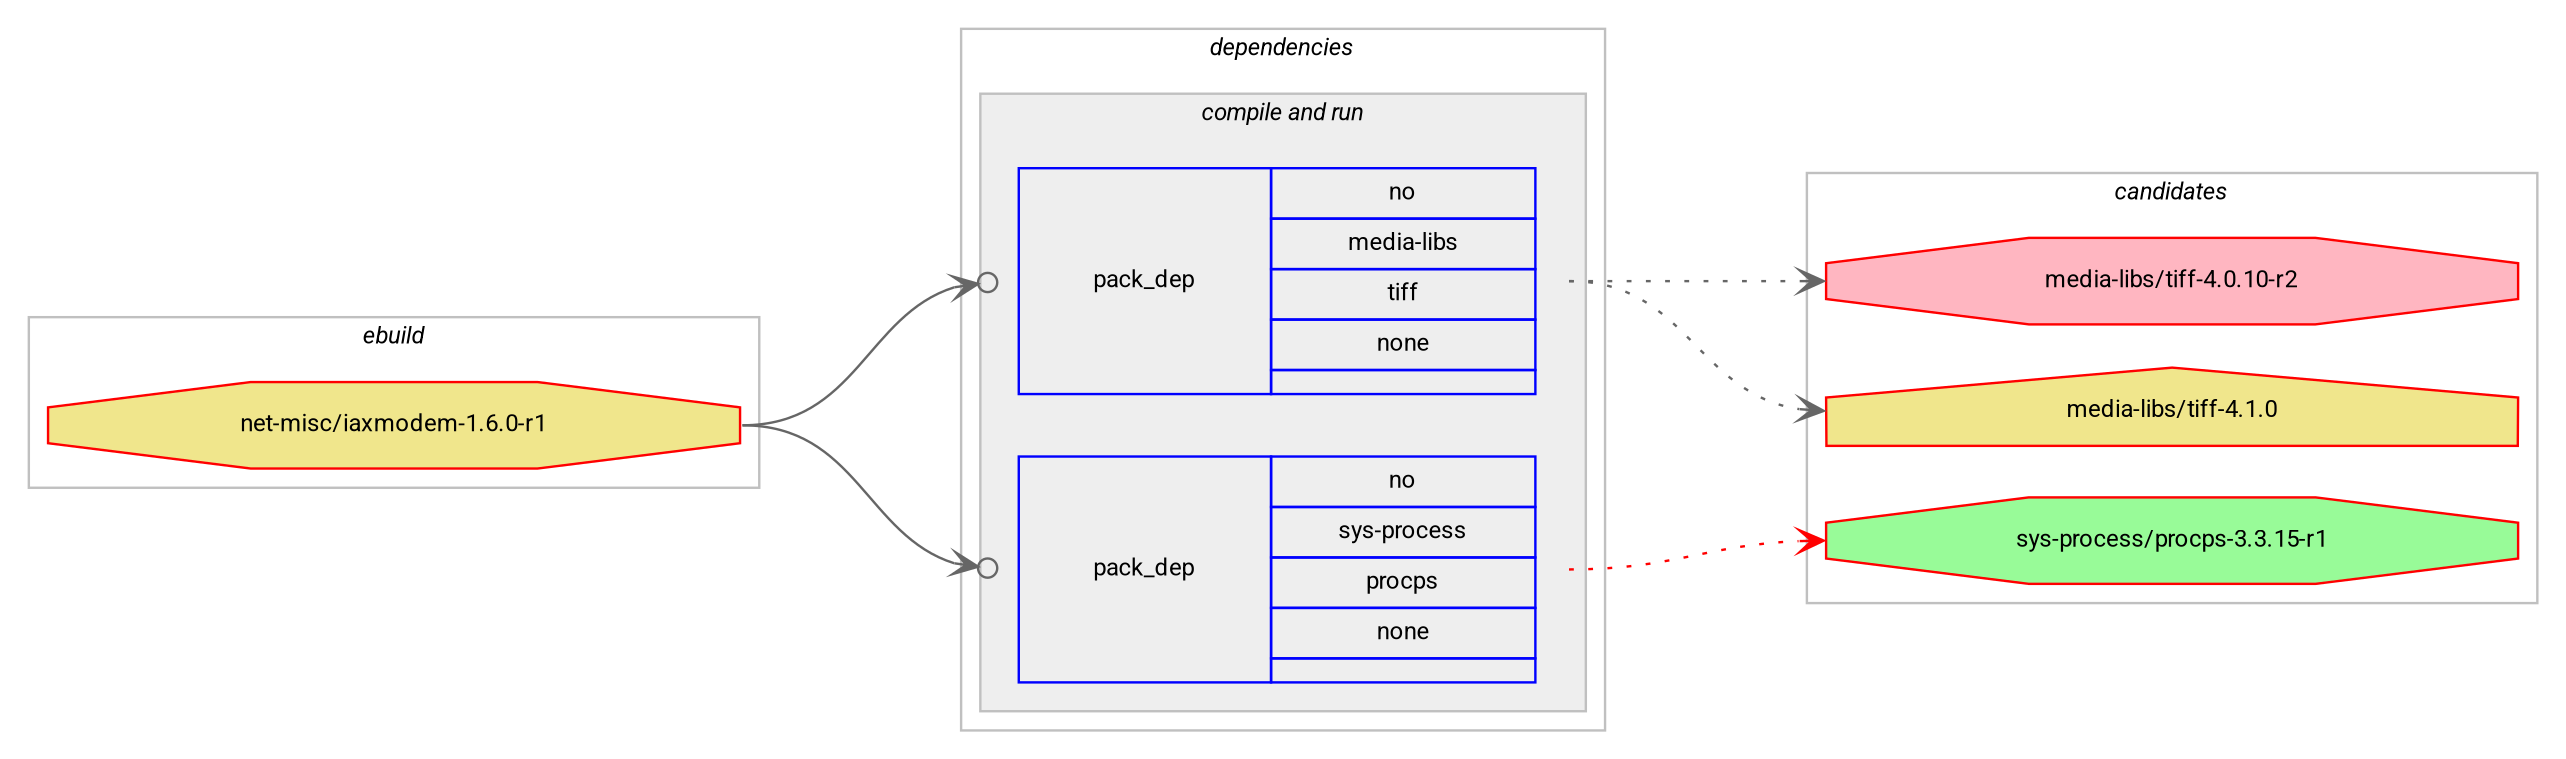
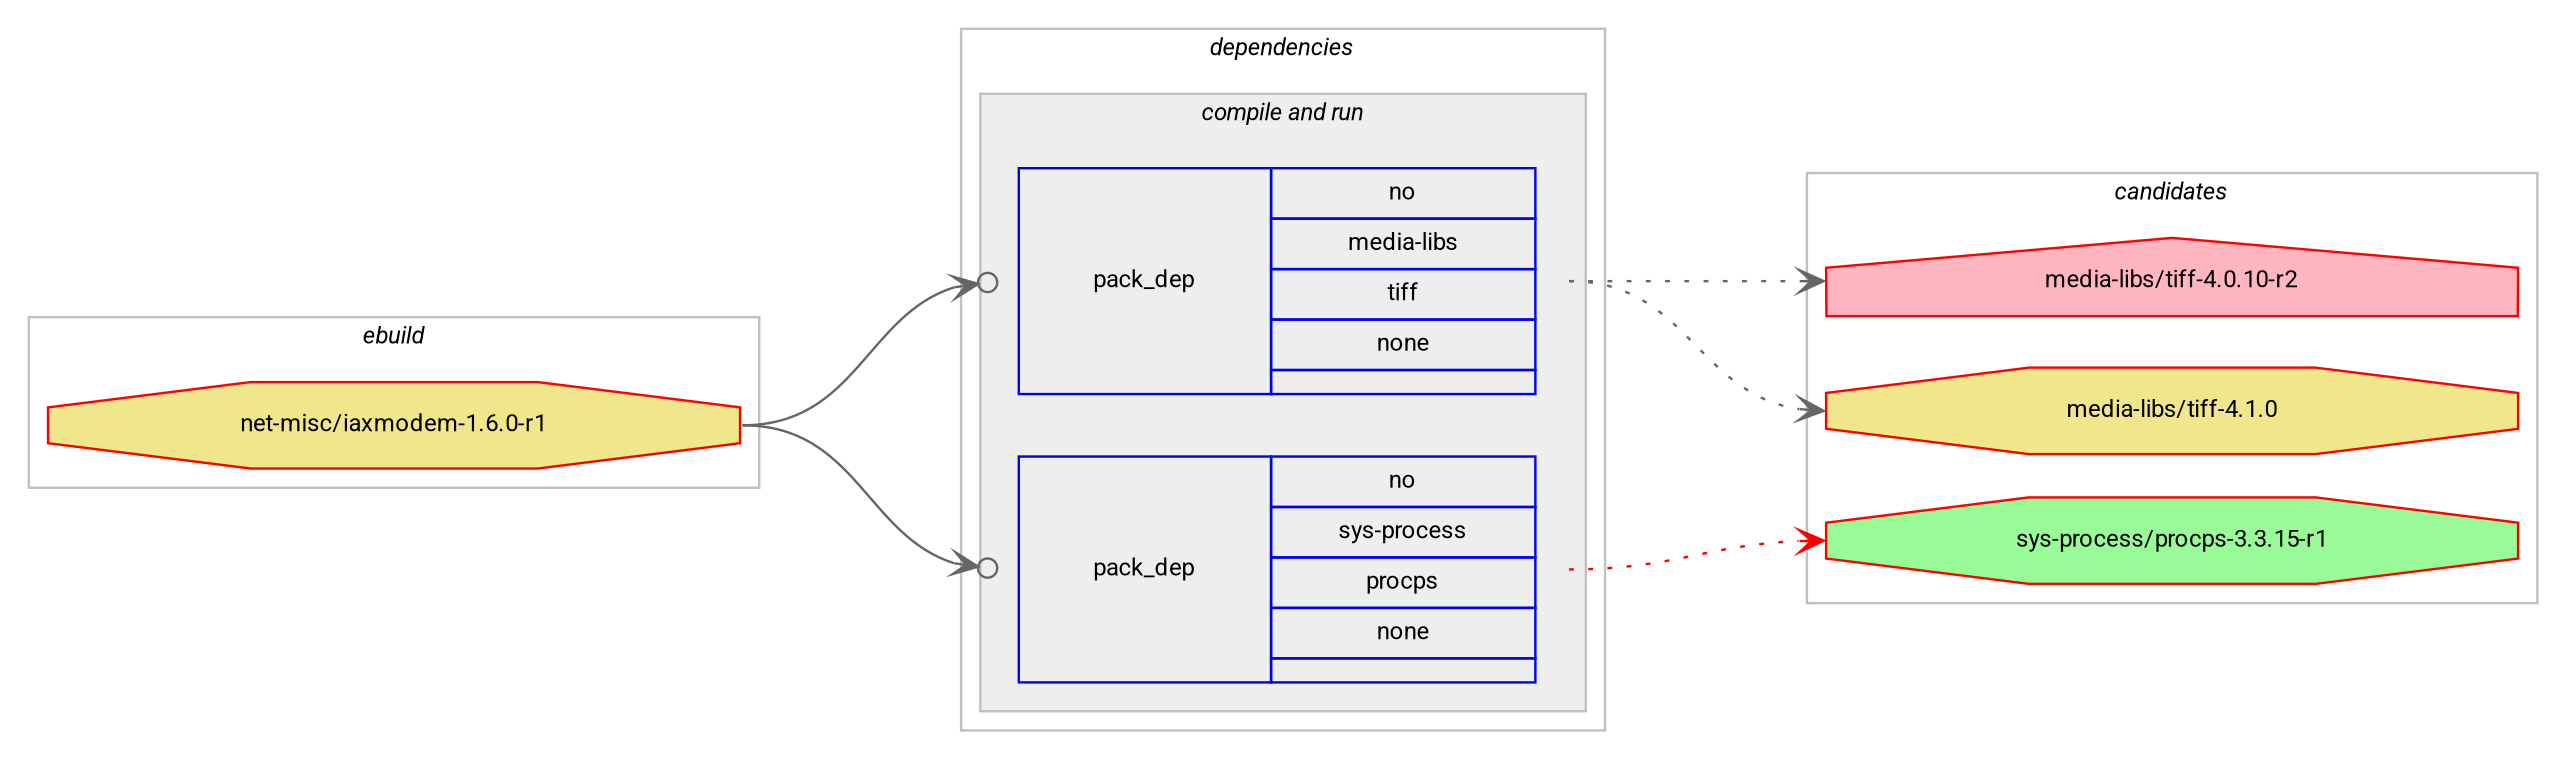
(2172, 281) -> (2172, 281)
(2172, 411) -> (2172, 411)
